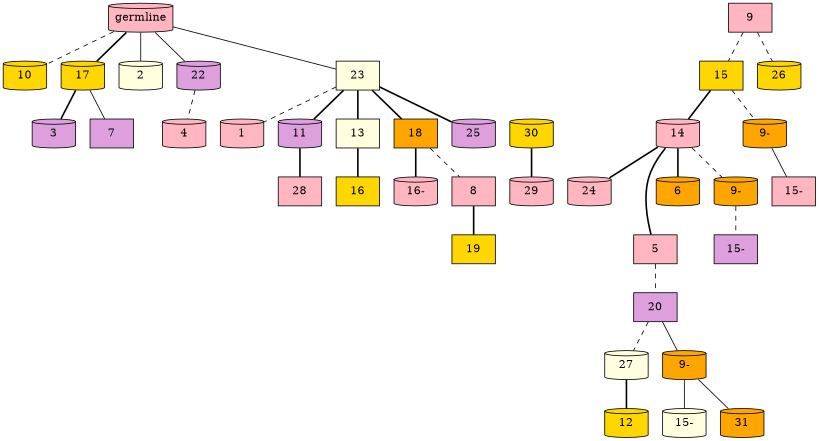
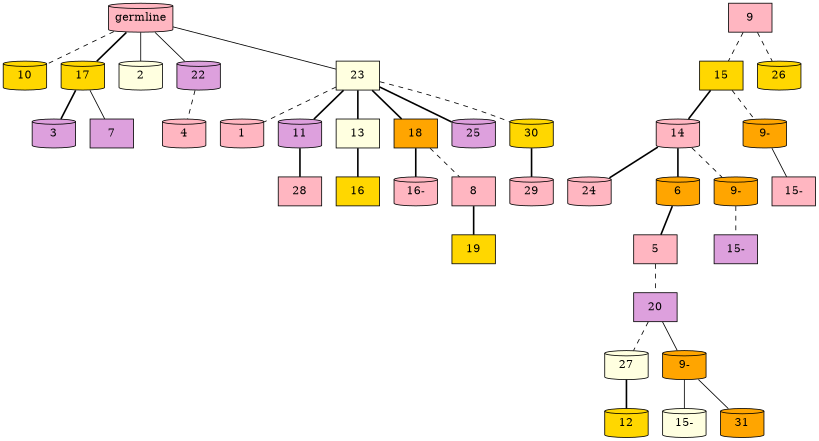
none -> (445, 100)
(647, 189) -> (667, 220)
